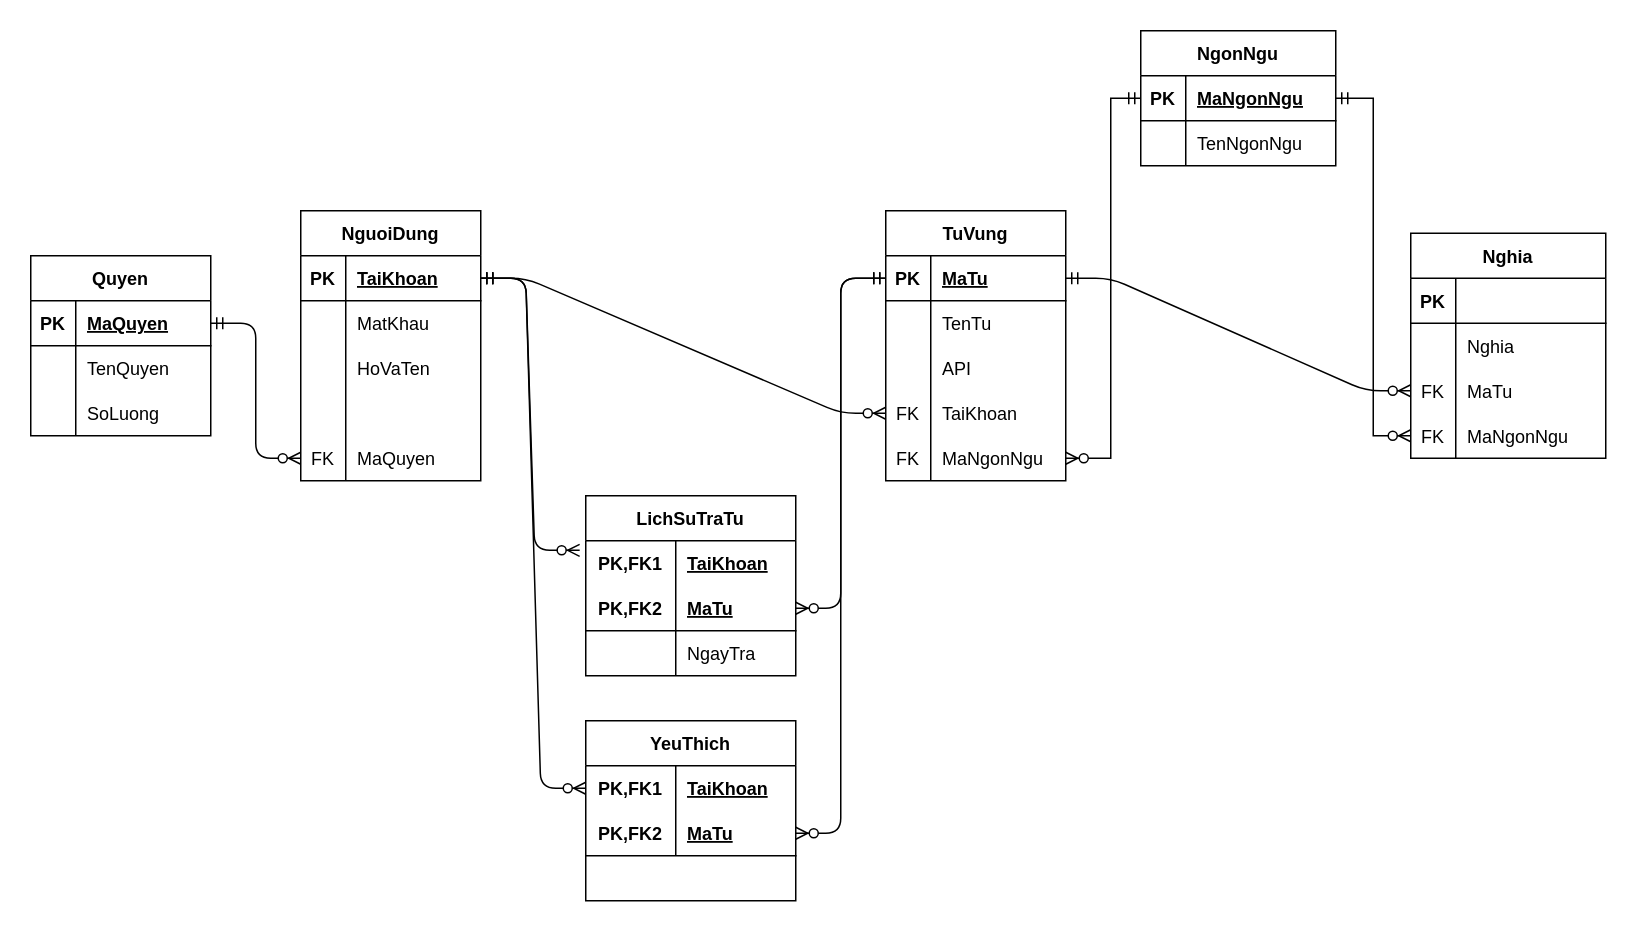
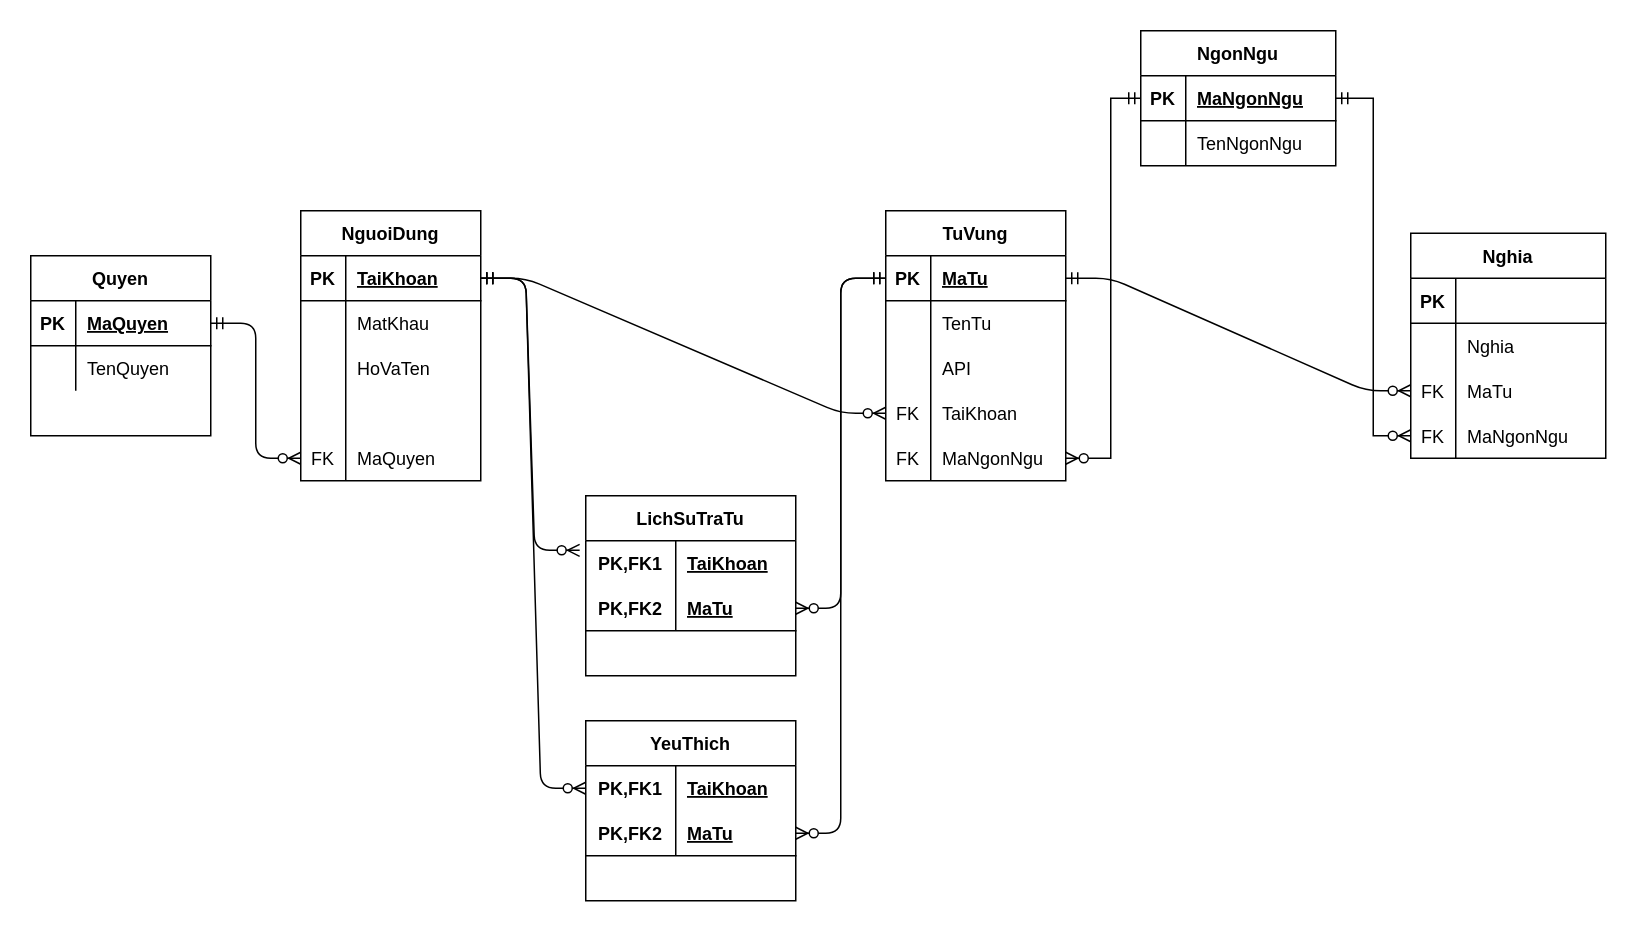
(143, 413) -> none
(736, 653) -> none
